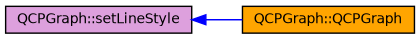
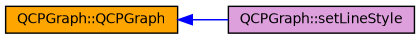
(224, 20) -> (210, 20)
